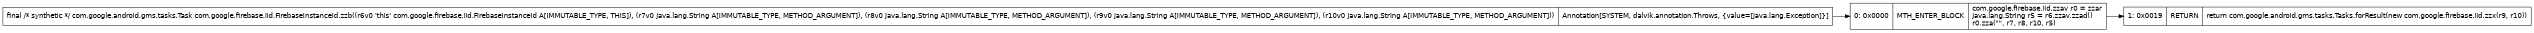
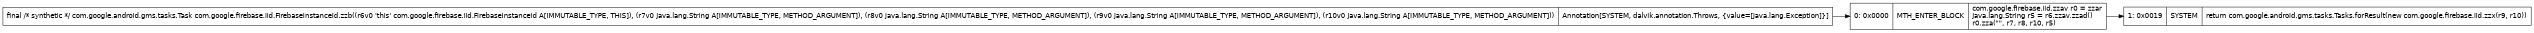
(2185, 16) -> (2184, 16)
